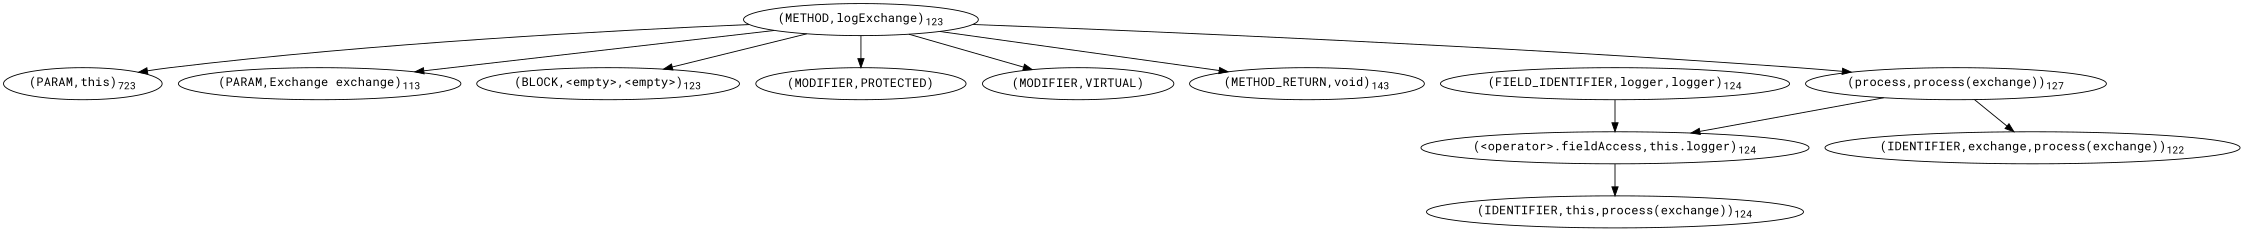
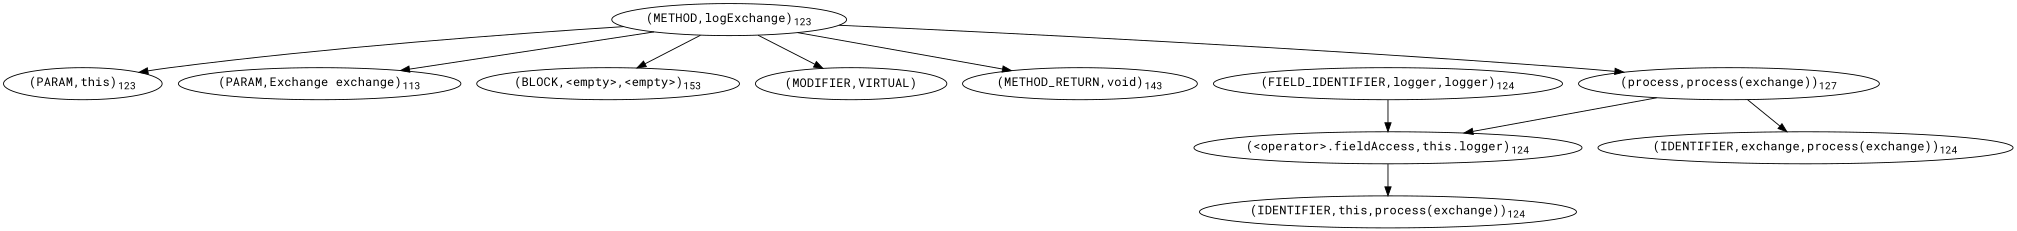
(127, 82) -> (127, 82)
(693, 82) -> (693, 82)
(861, 84) -> none
(2176, 146) -> (1949, 146)
